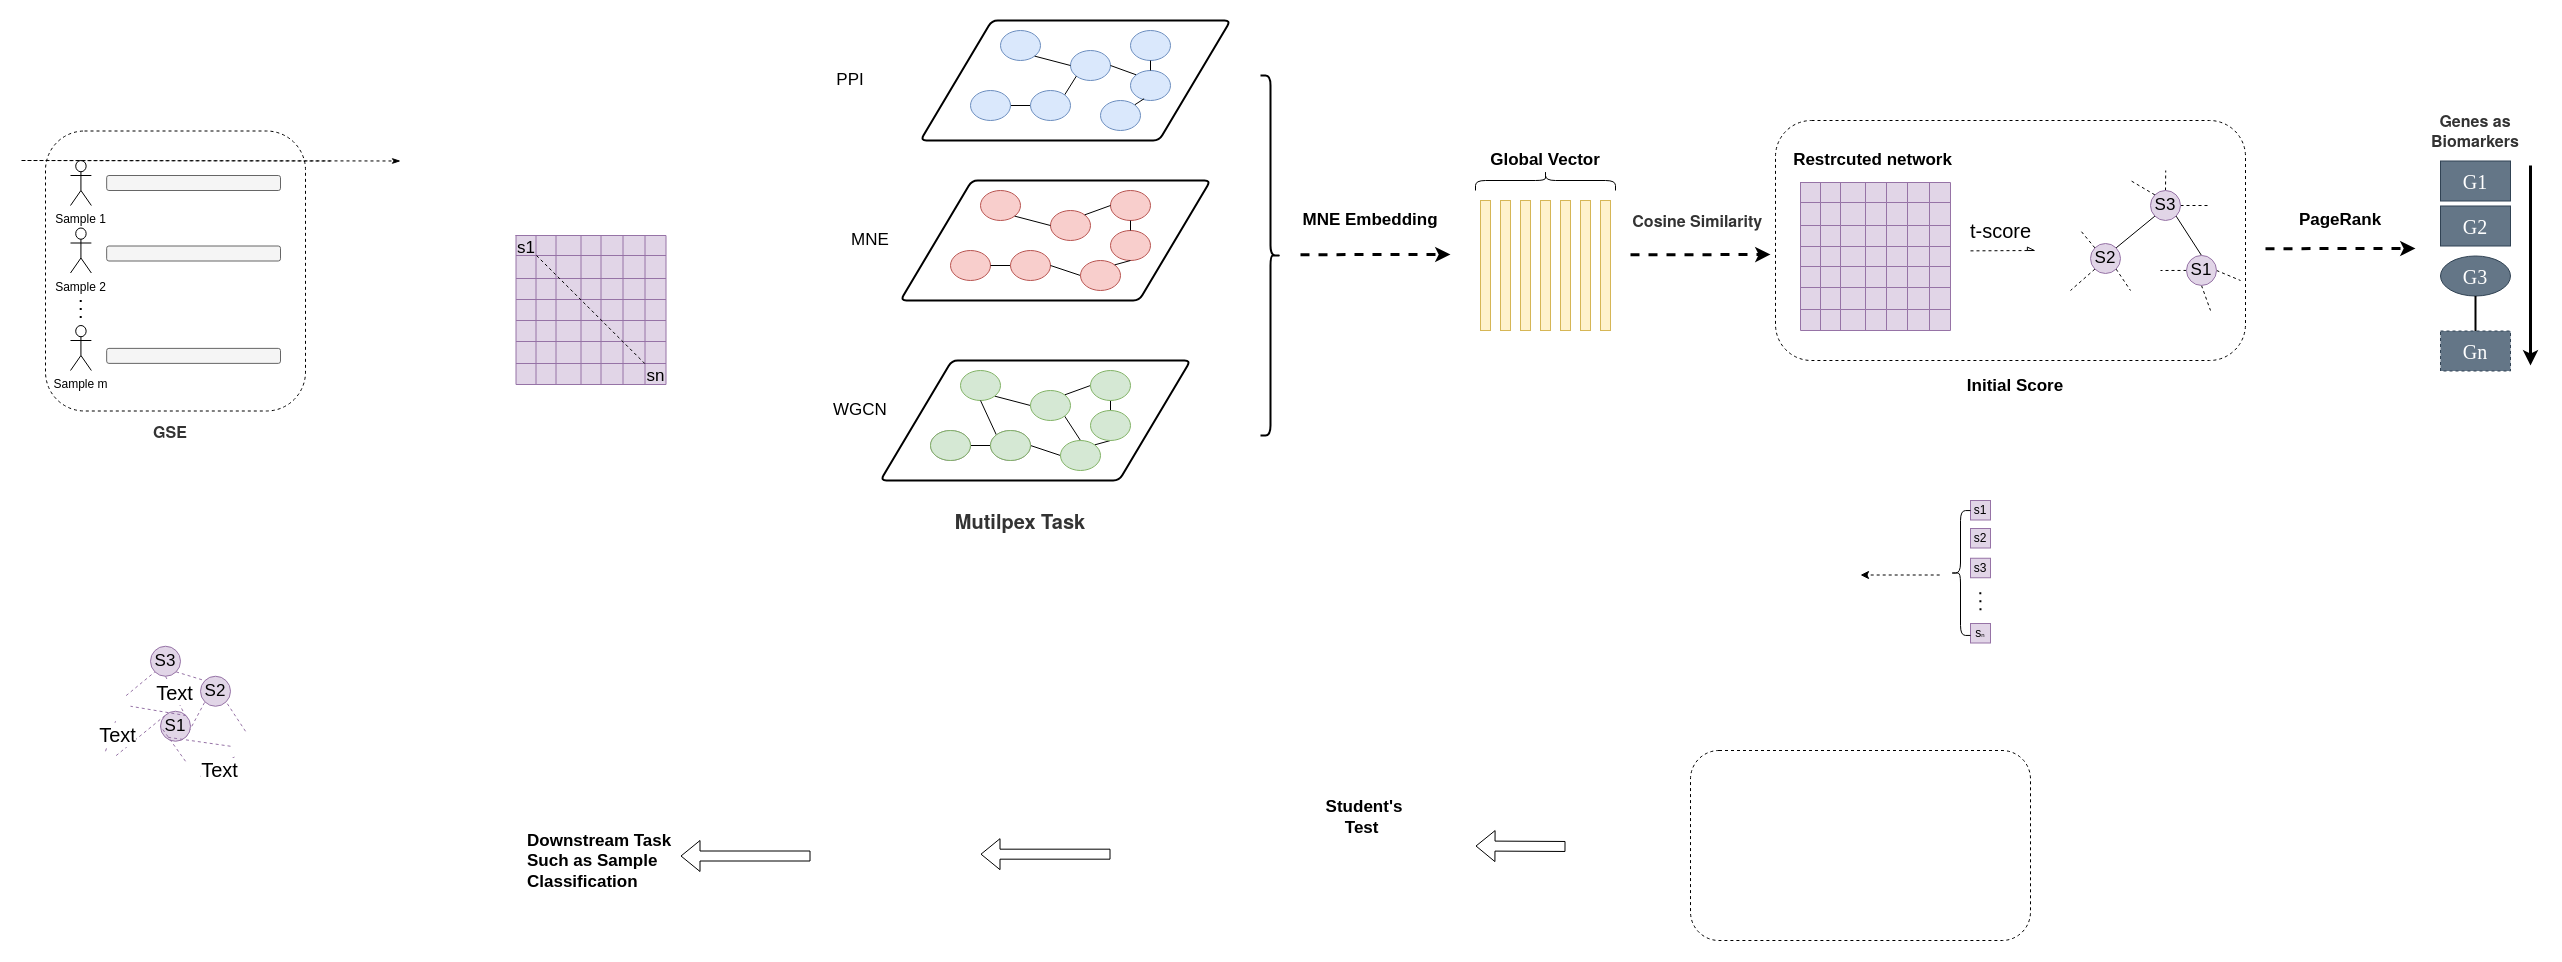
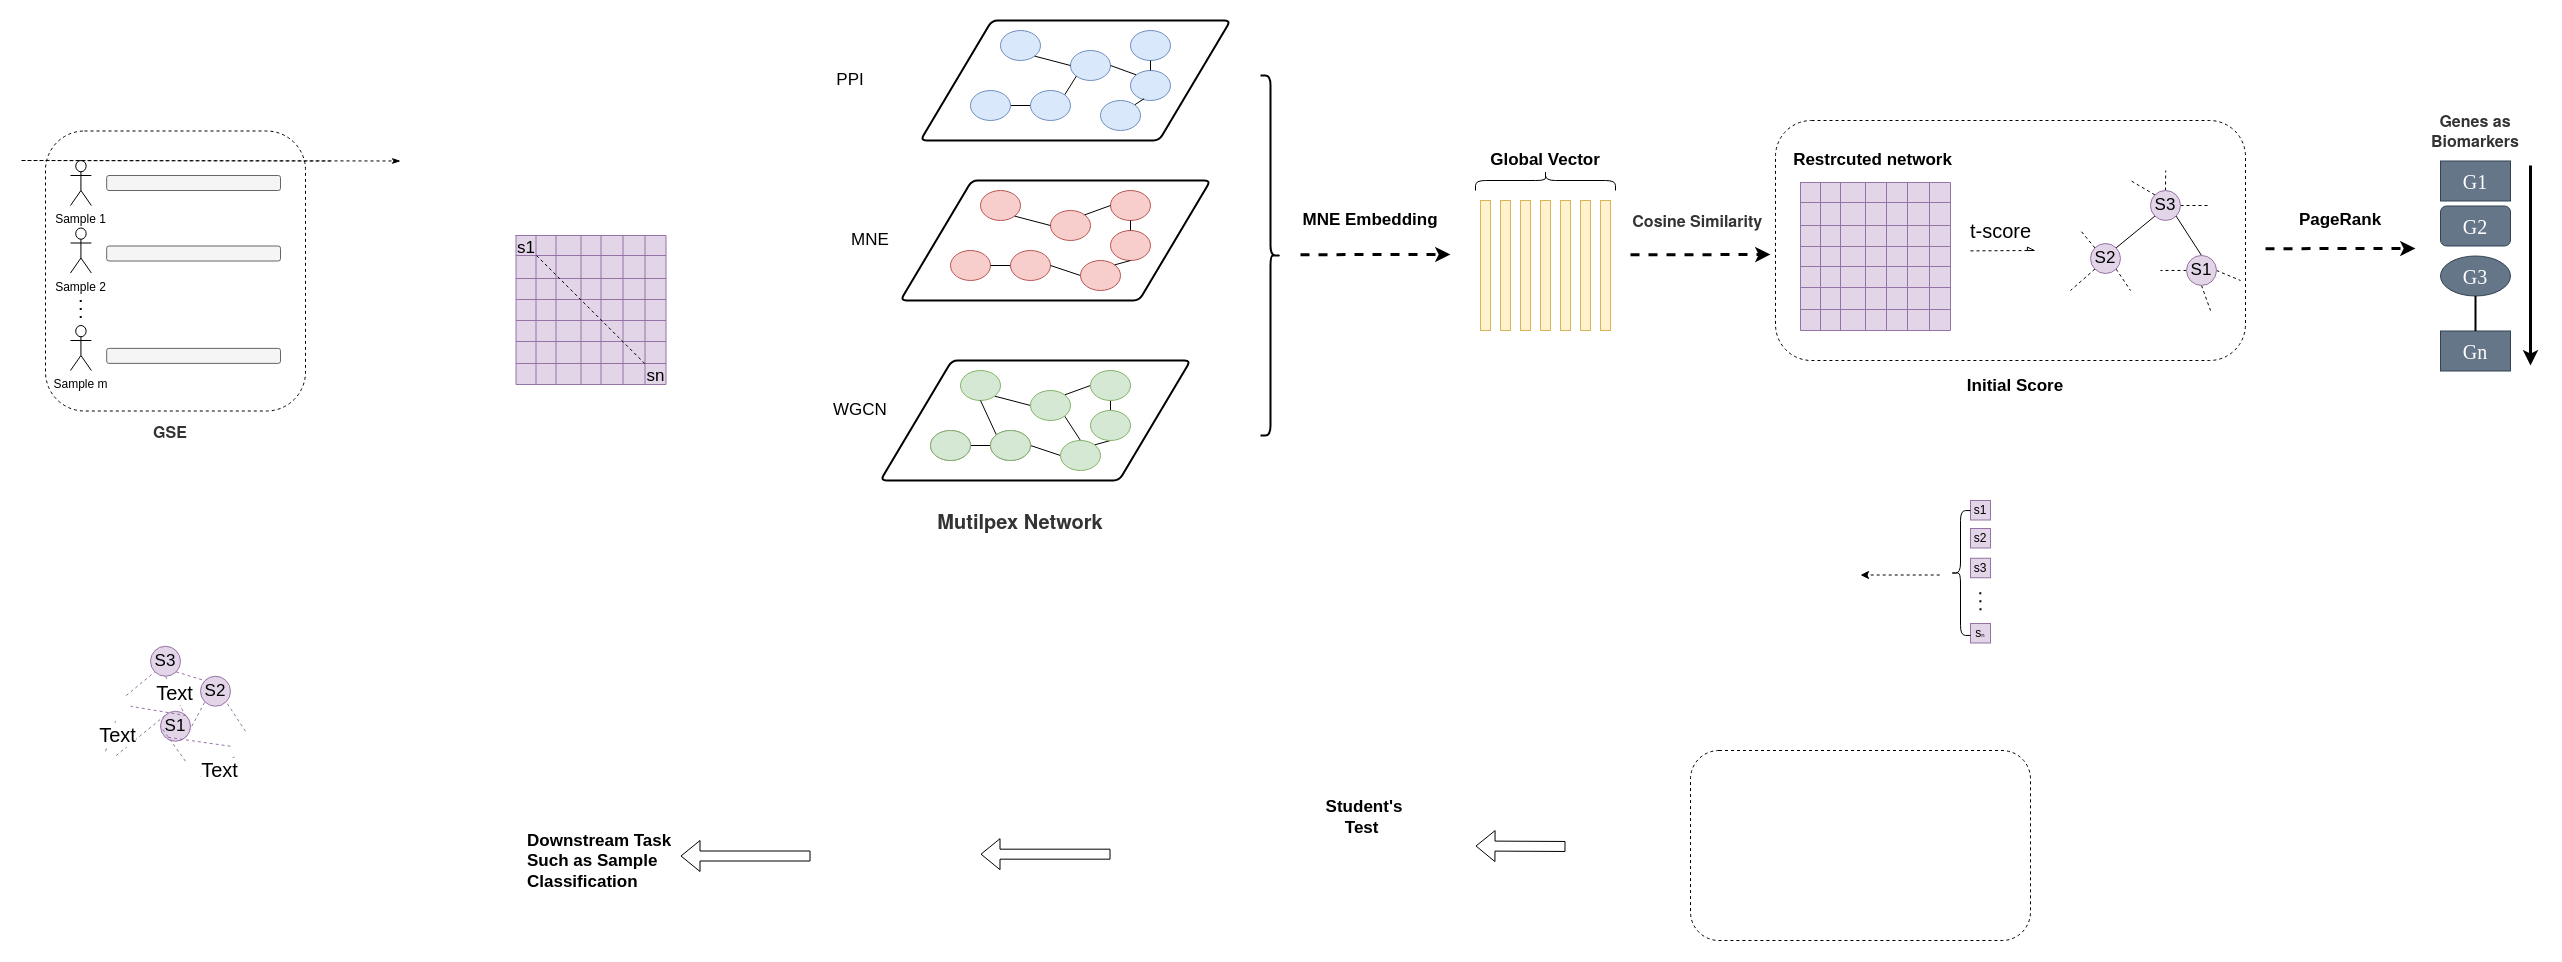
(2476, 226) -> (2476, 226)
(2476, 351) -> (2476, 351)
(1021, 521) -> (1021, 521)
